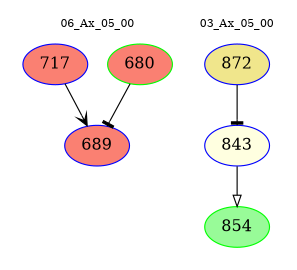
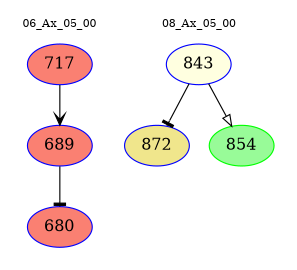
(237, 24) -> (199, 24)
(140, 64) -> (60, 227)
(120, 102) -> (60, 184)
(237, 102) -> (179, 102)
